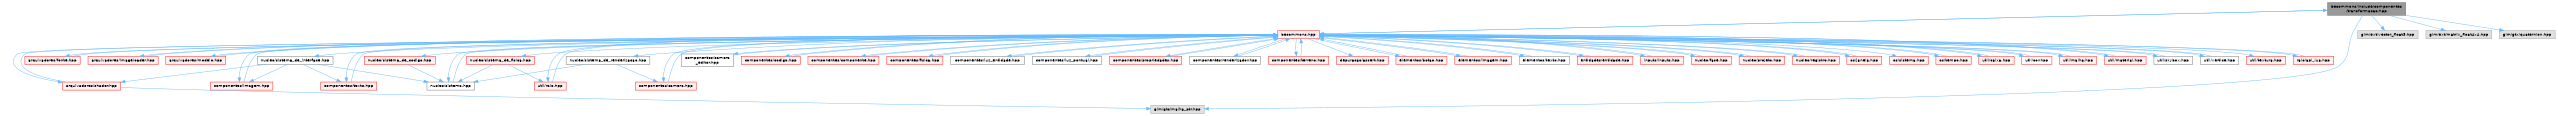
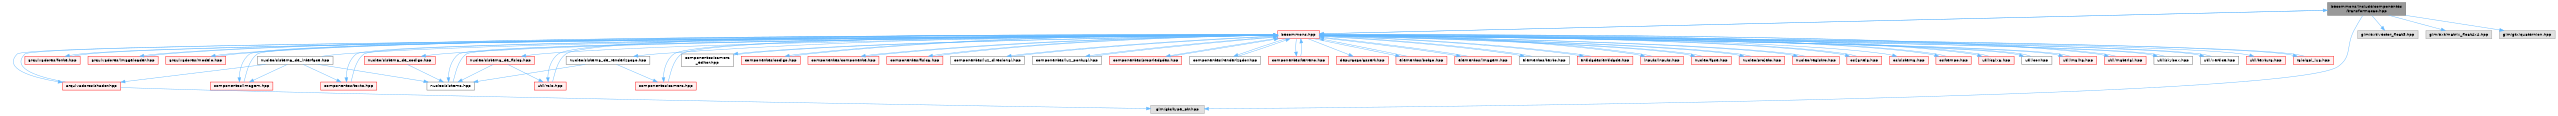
(798, 40) -> (797, 40)
(988, 60) -> (988, 60)
(2037, 60) -> (2037, 60)
(1178, 109) -> (1178, 109)
